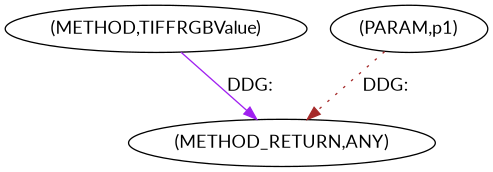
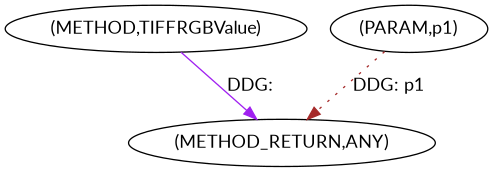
(389, 86) -> (389, 86)
